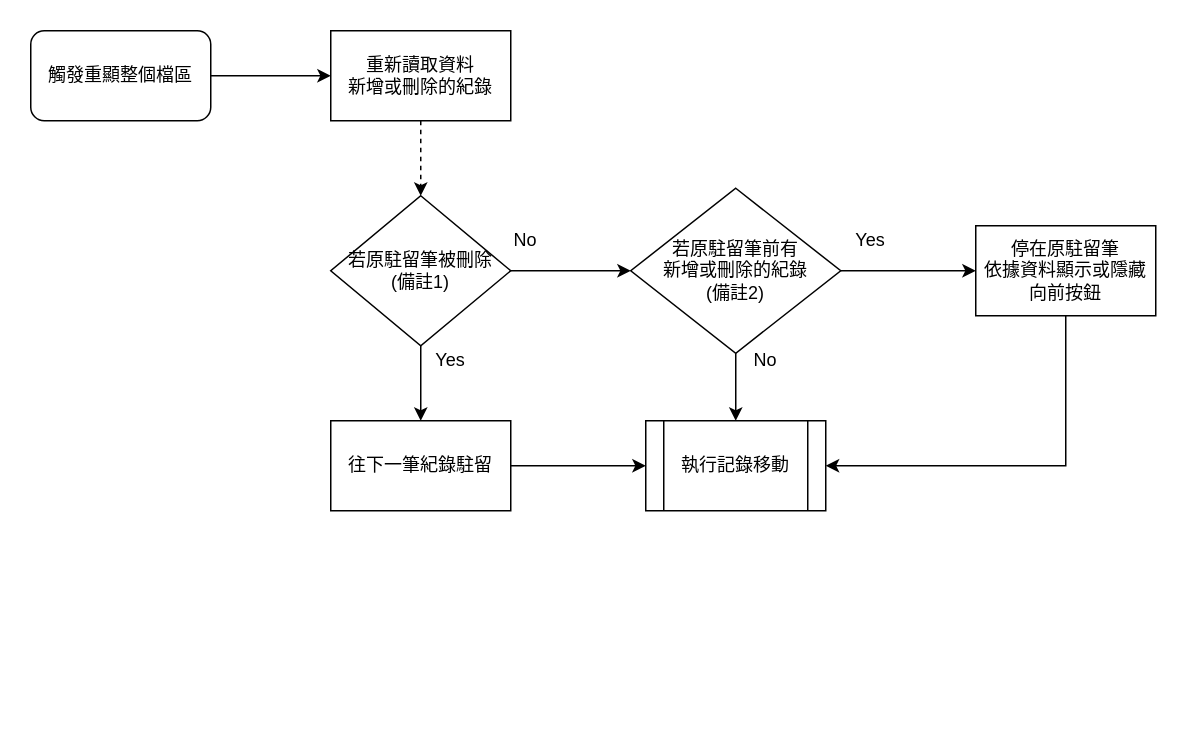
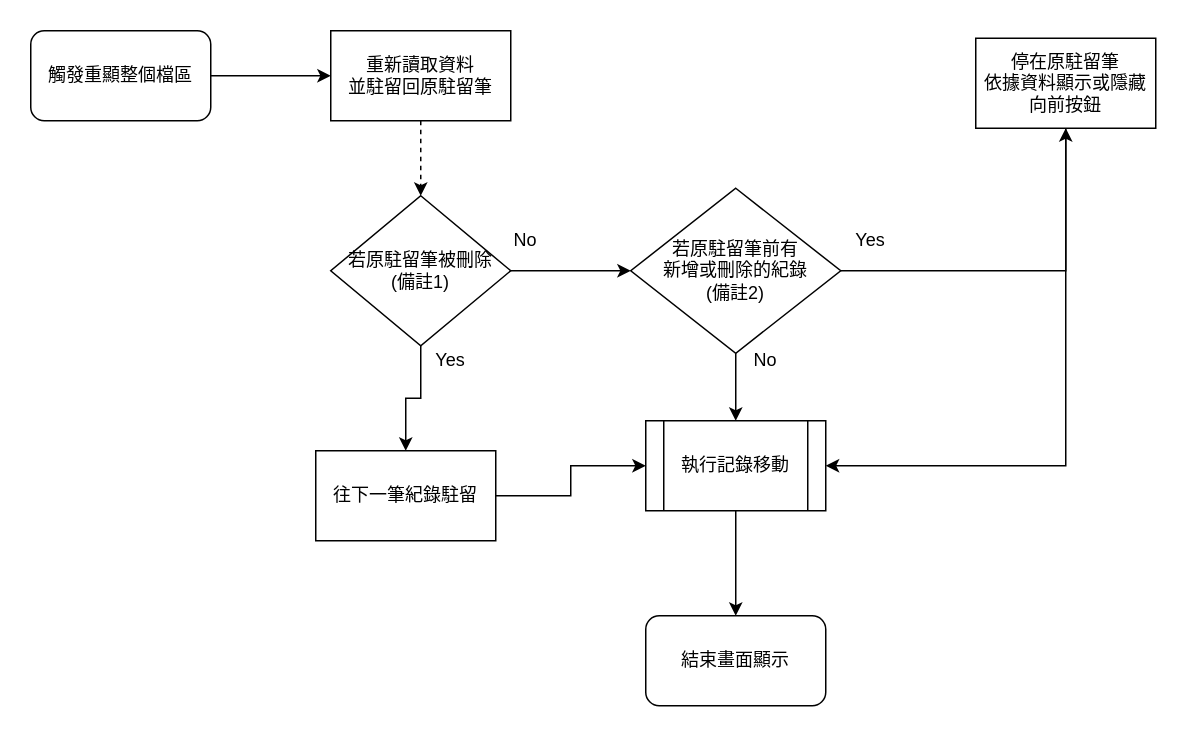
(421, 76) -> (421, 76)
(1066, 271) -> (1066, 83)
(421, 466) -> (406, 496)
none -> (736, 558)
none -> (736, 661)
